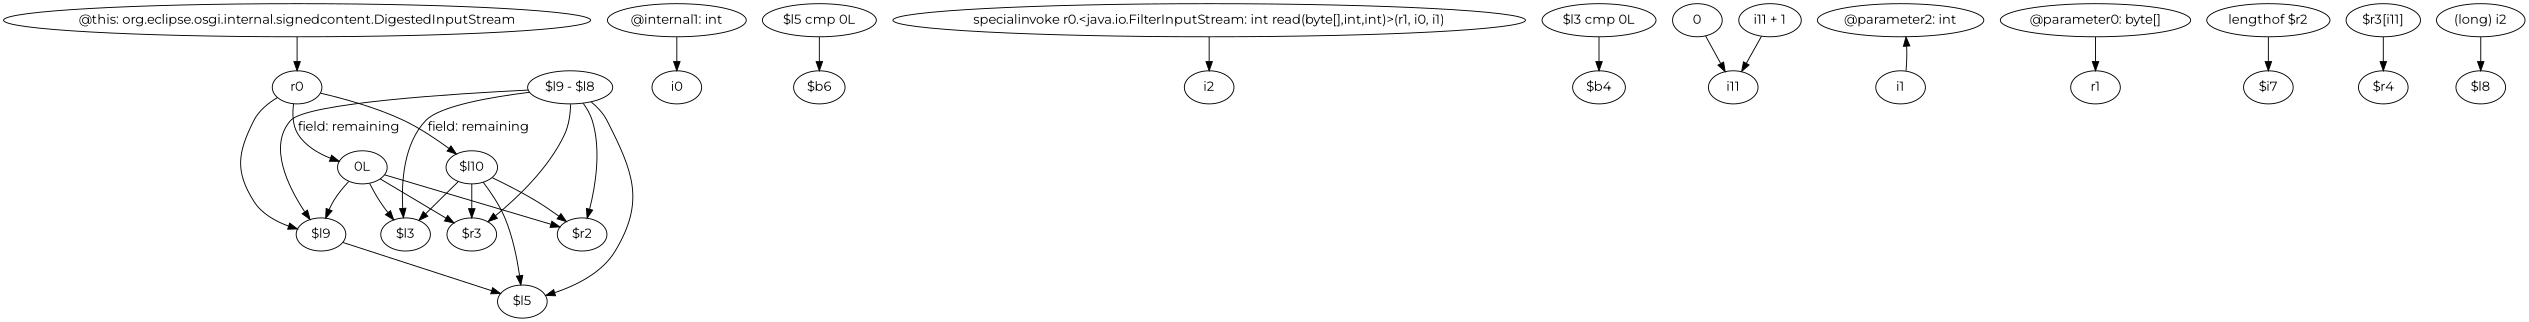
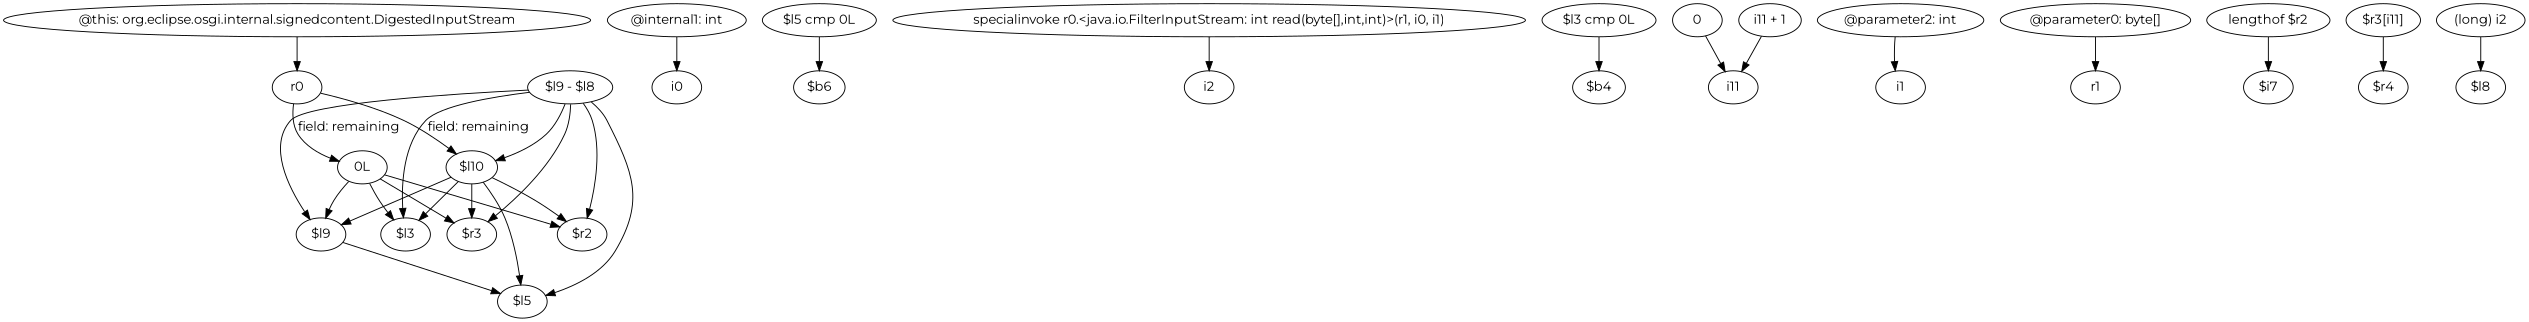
(1907, 58) -> (1894, 49)
none -> (542, 138)
(241, 166) -> (396, 201)
